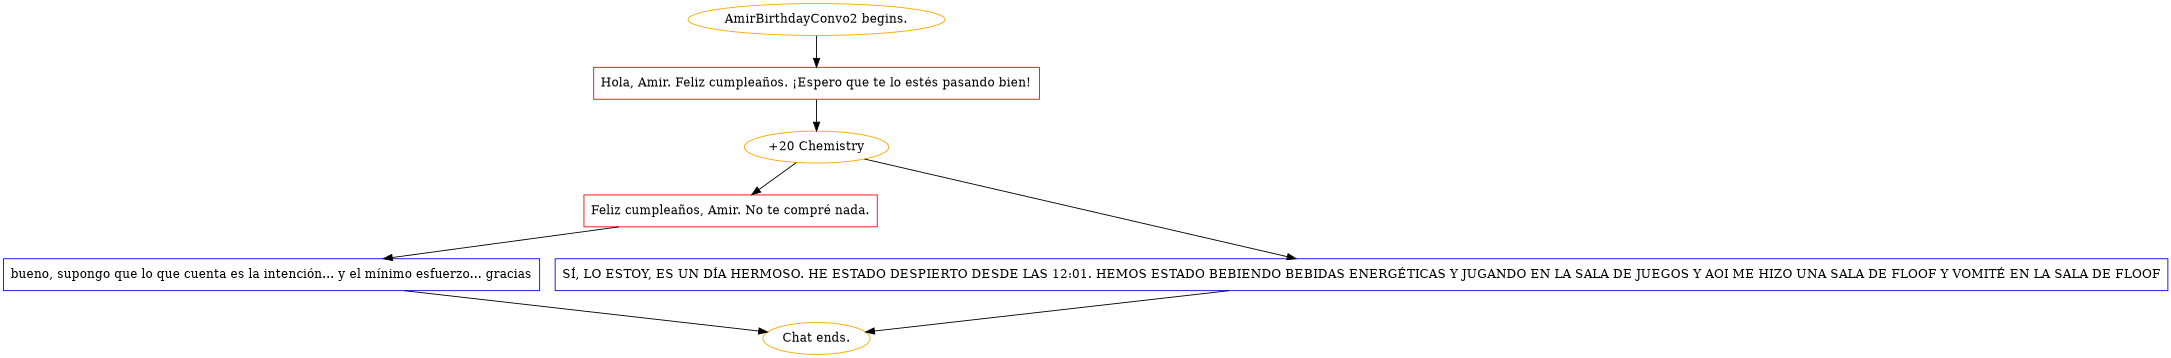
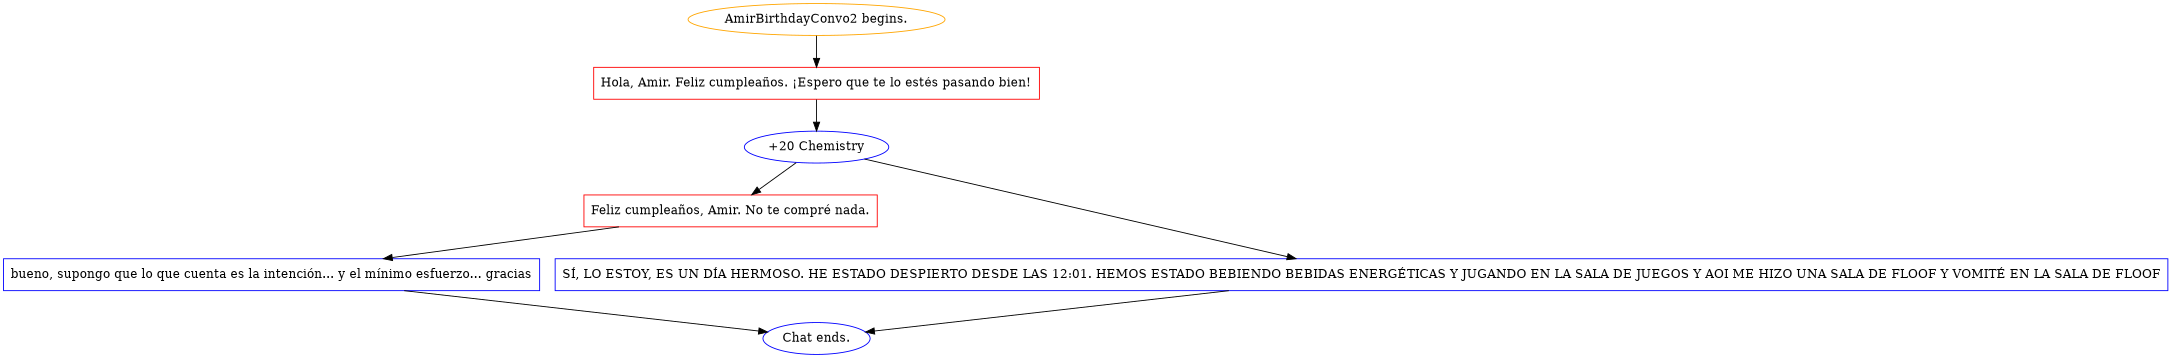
(817, 147) -> (817, 147)
(817, 338) -> (817, 338)
